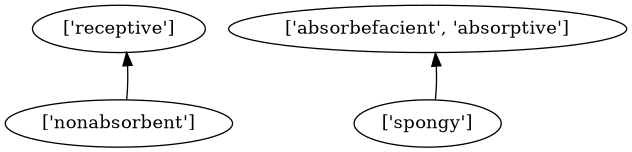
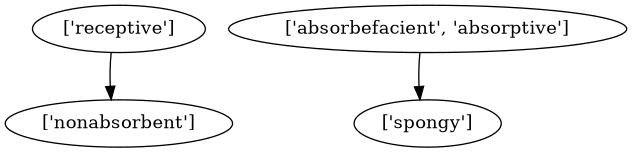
(128, 83) -> (110, 69)
(436, 83) -> (419, 70)
